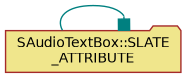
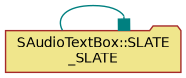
(93, 51) -> (93, 51)
